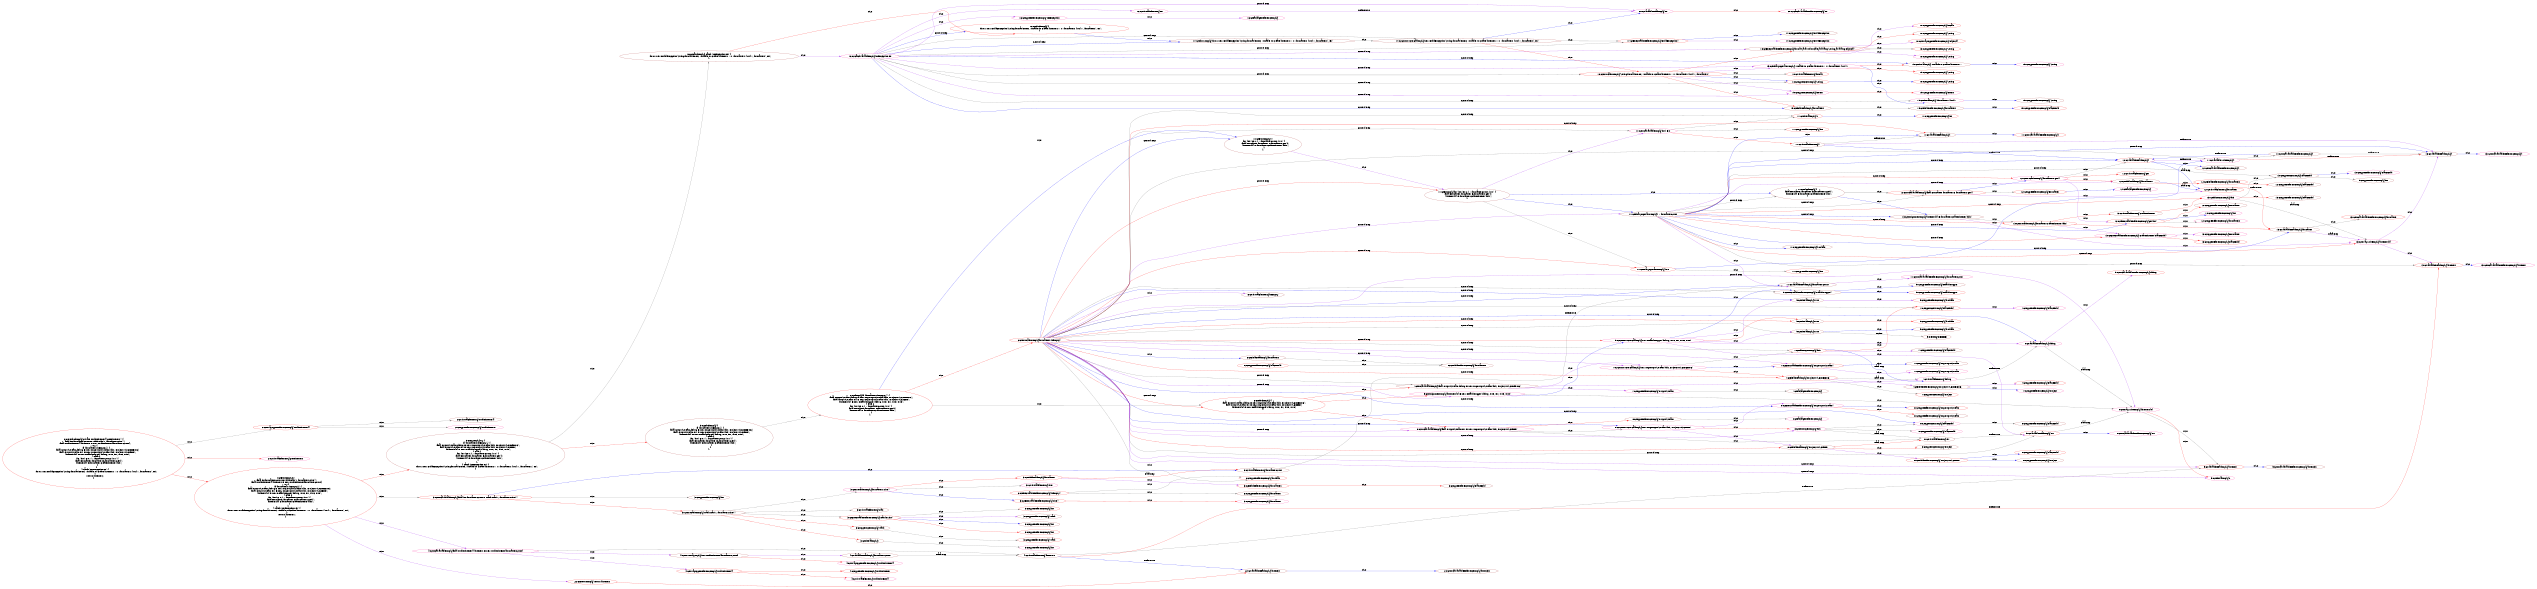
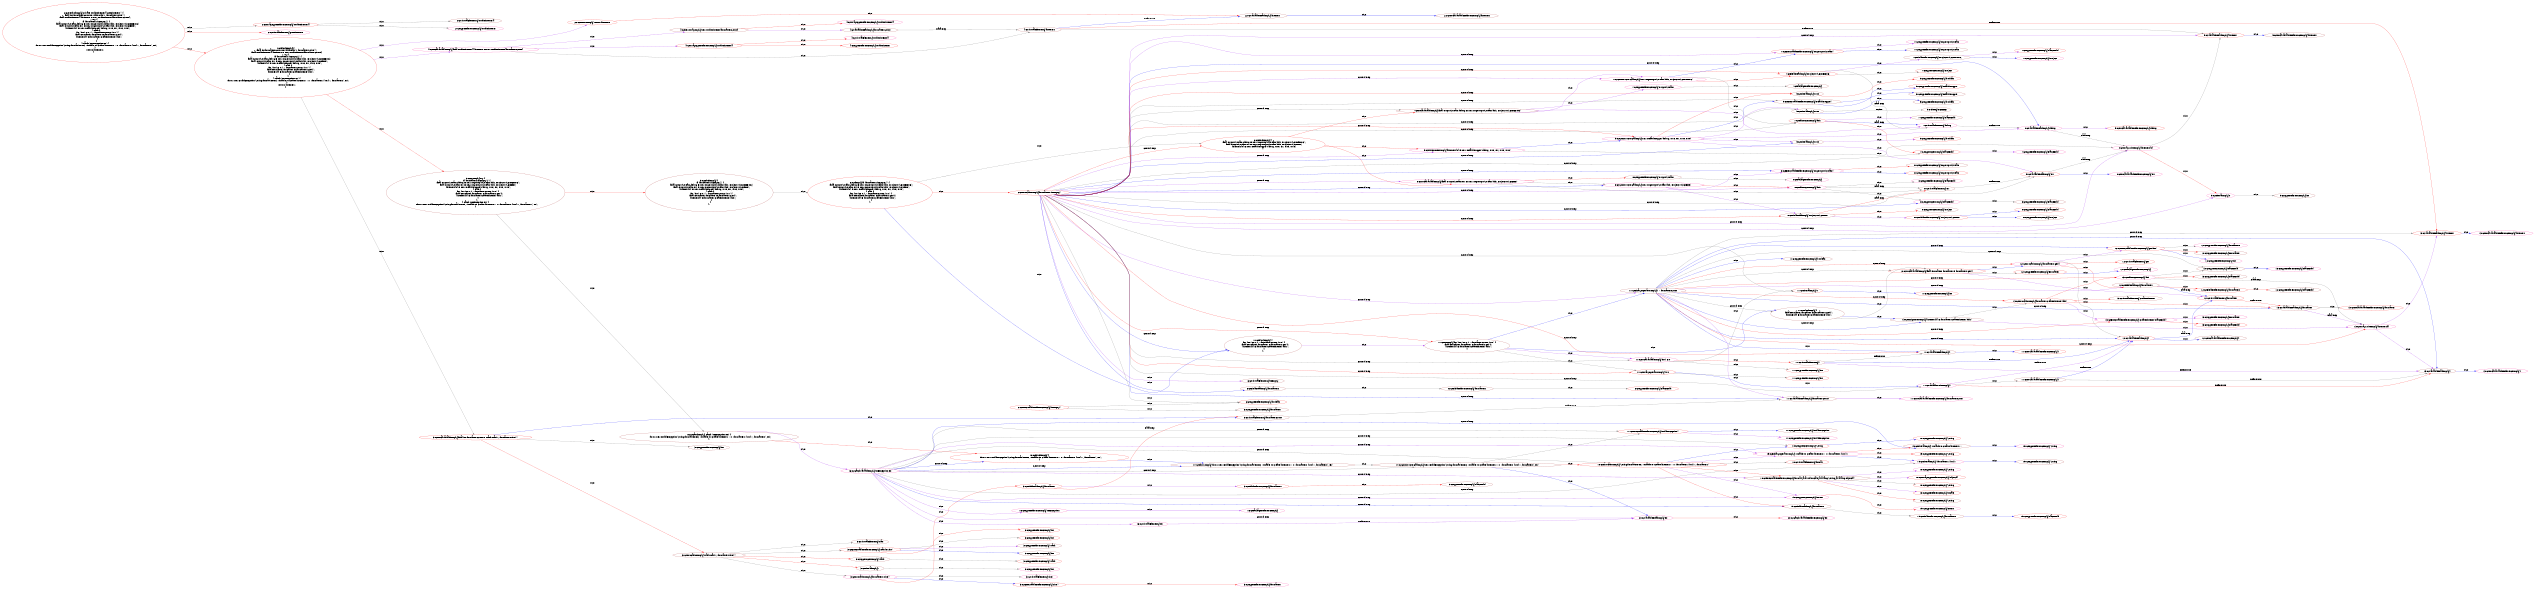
(2177, 160) -> (2042, 370)
(2334, 178) -> (2254, 196)
(2179, 209) -> (2080, 286)
(1364, 366) -> (1560, 389)
